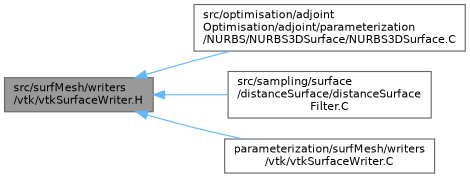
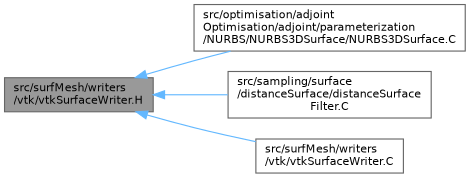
(330, 156) -> (330, 156)
